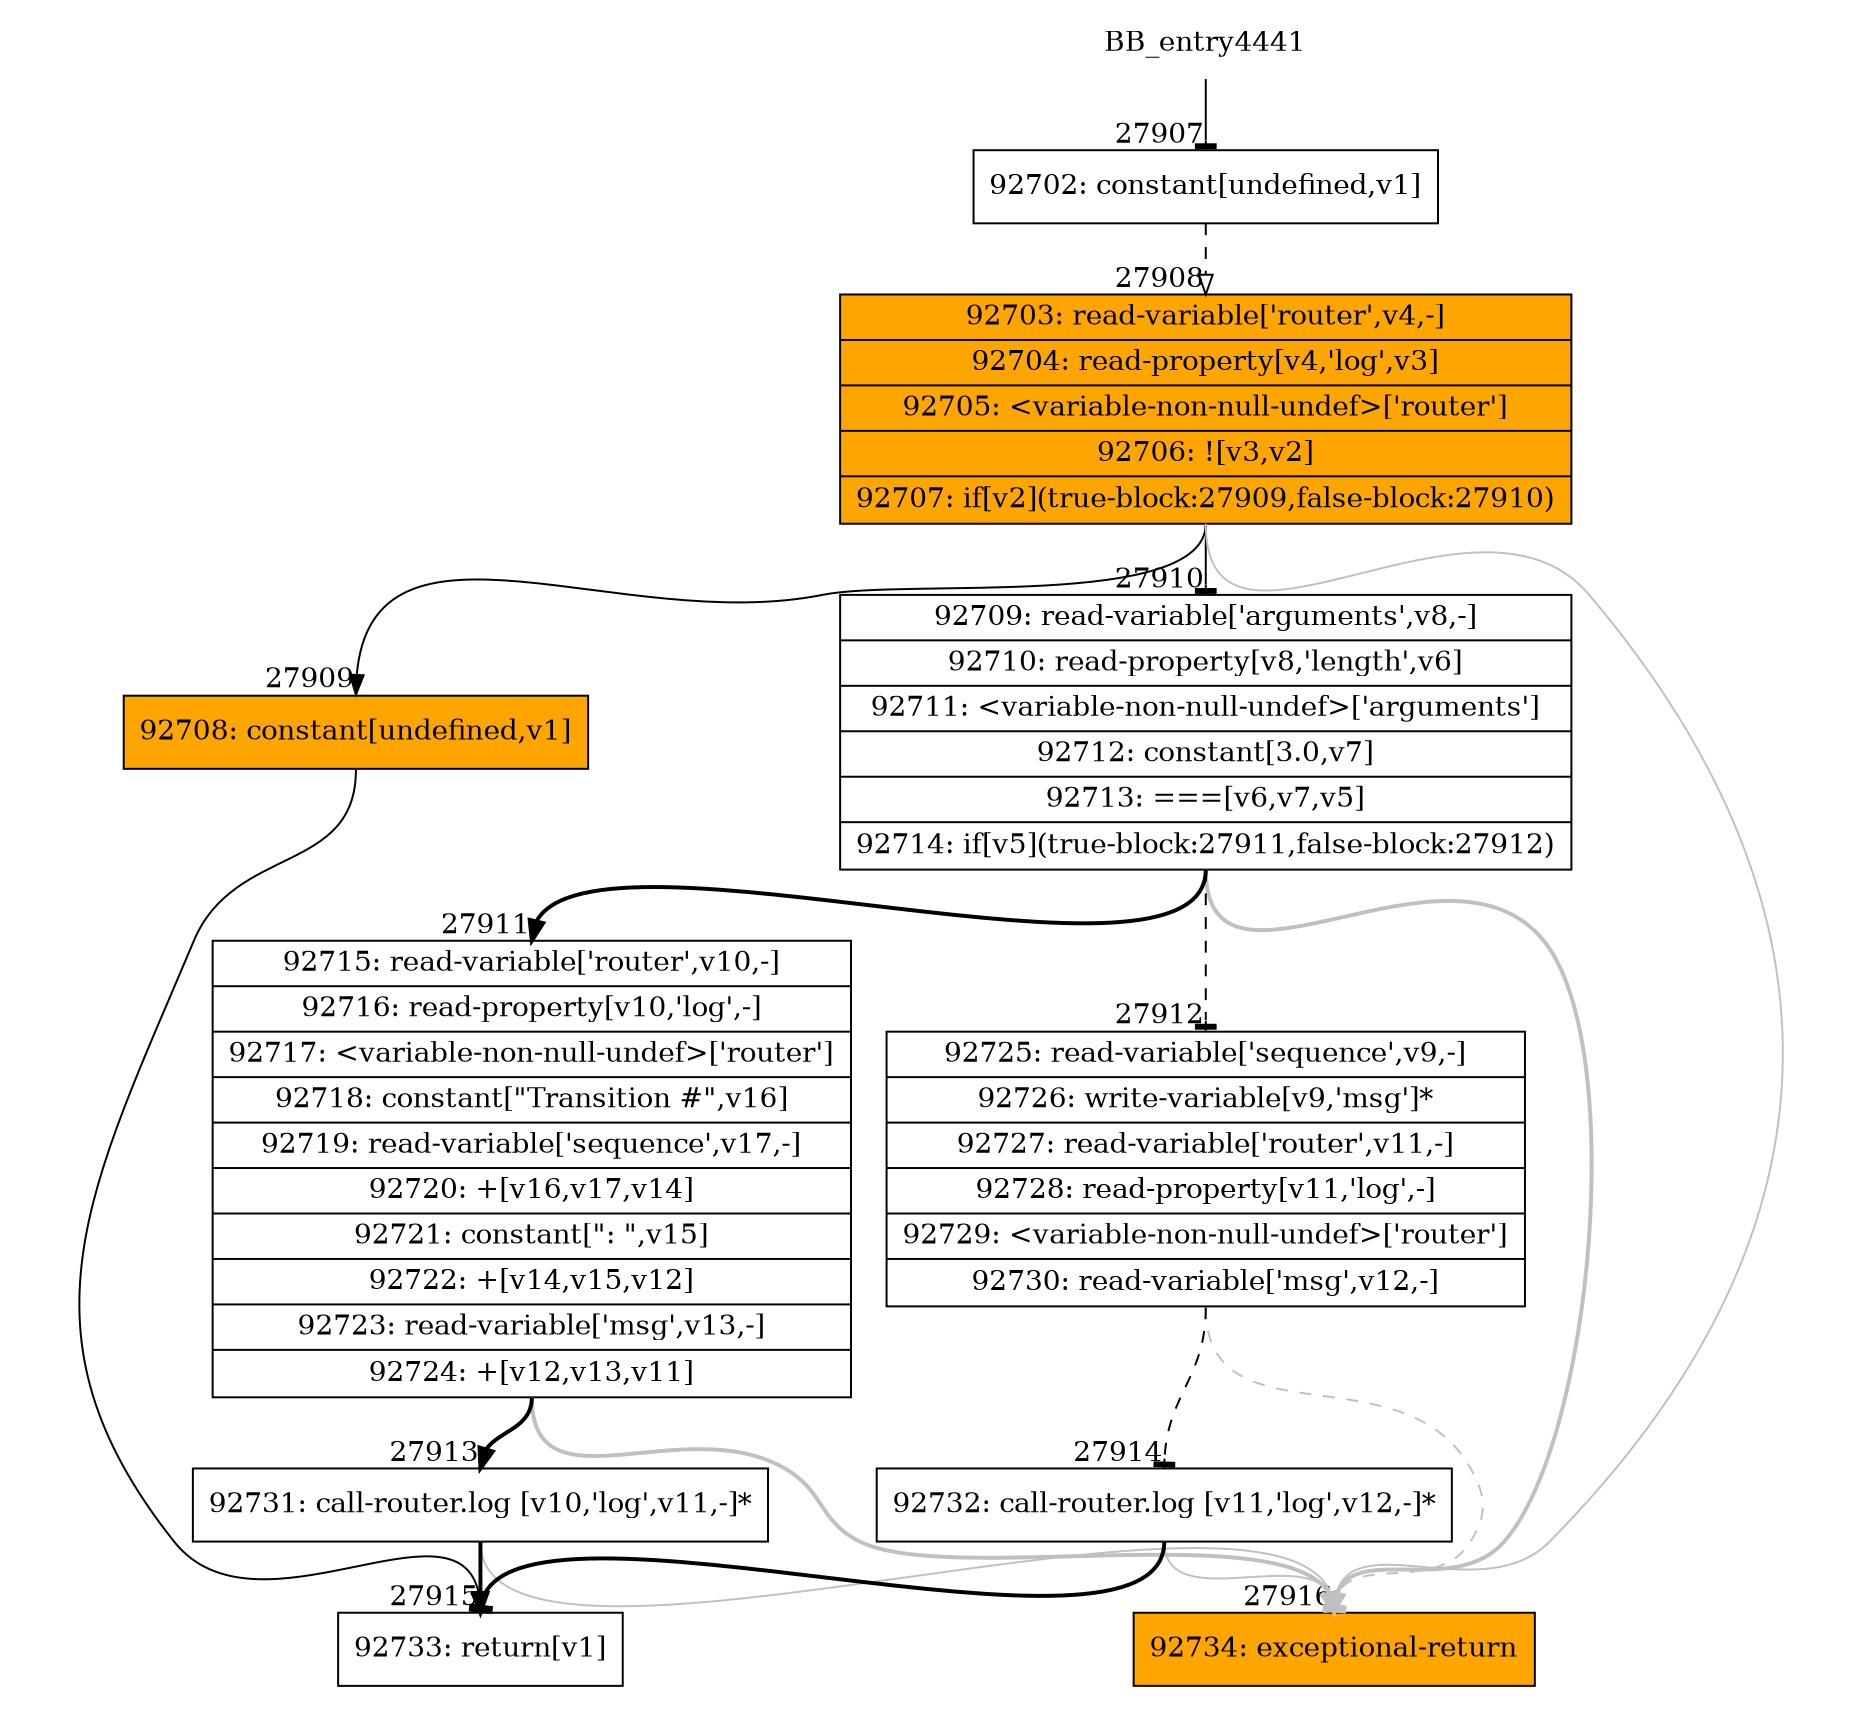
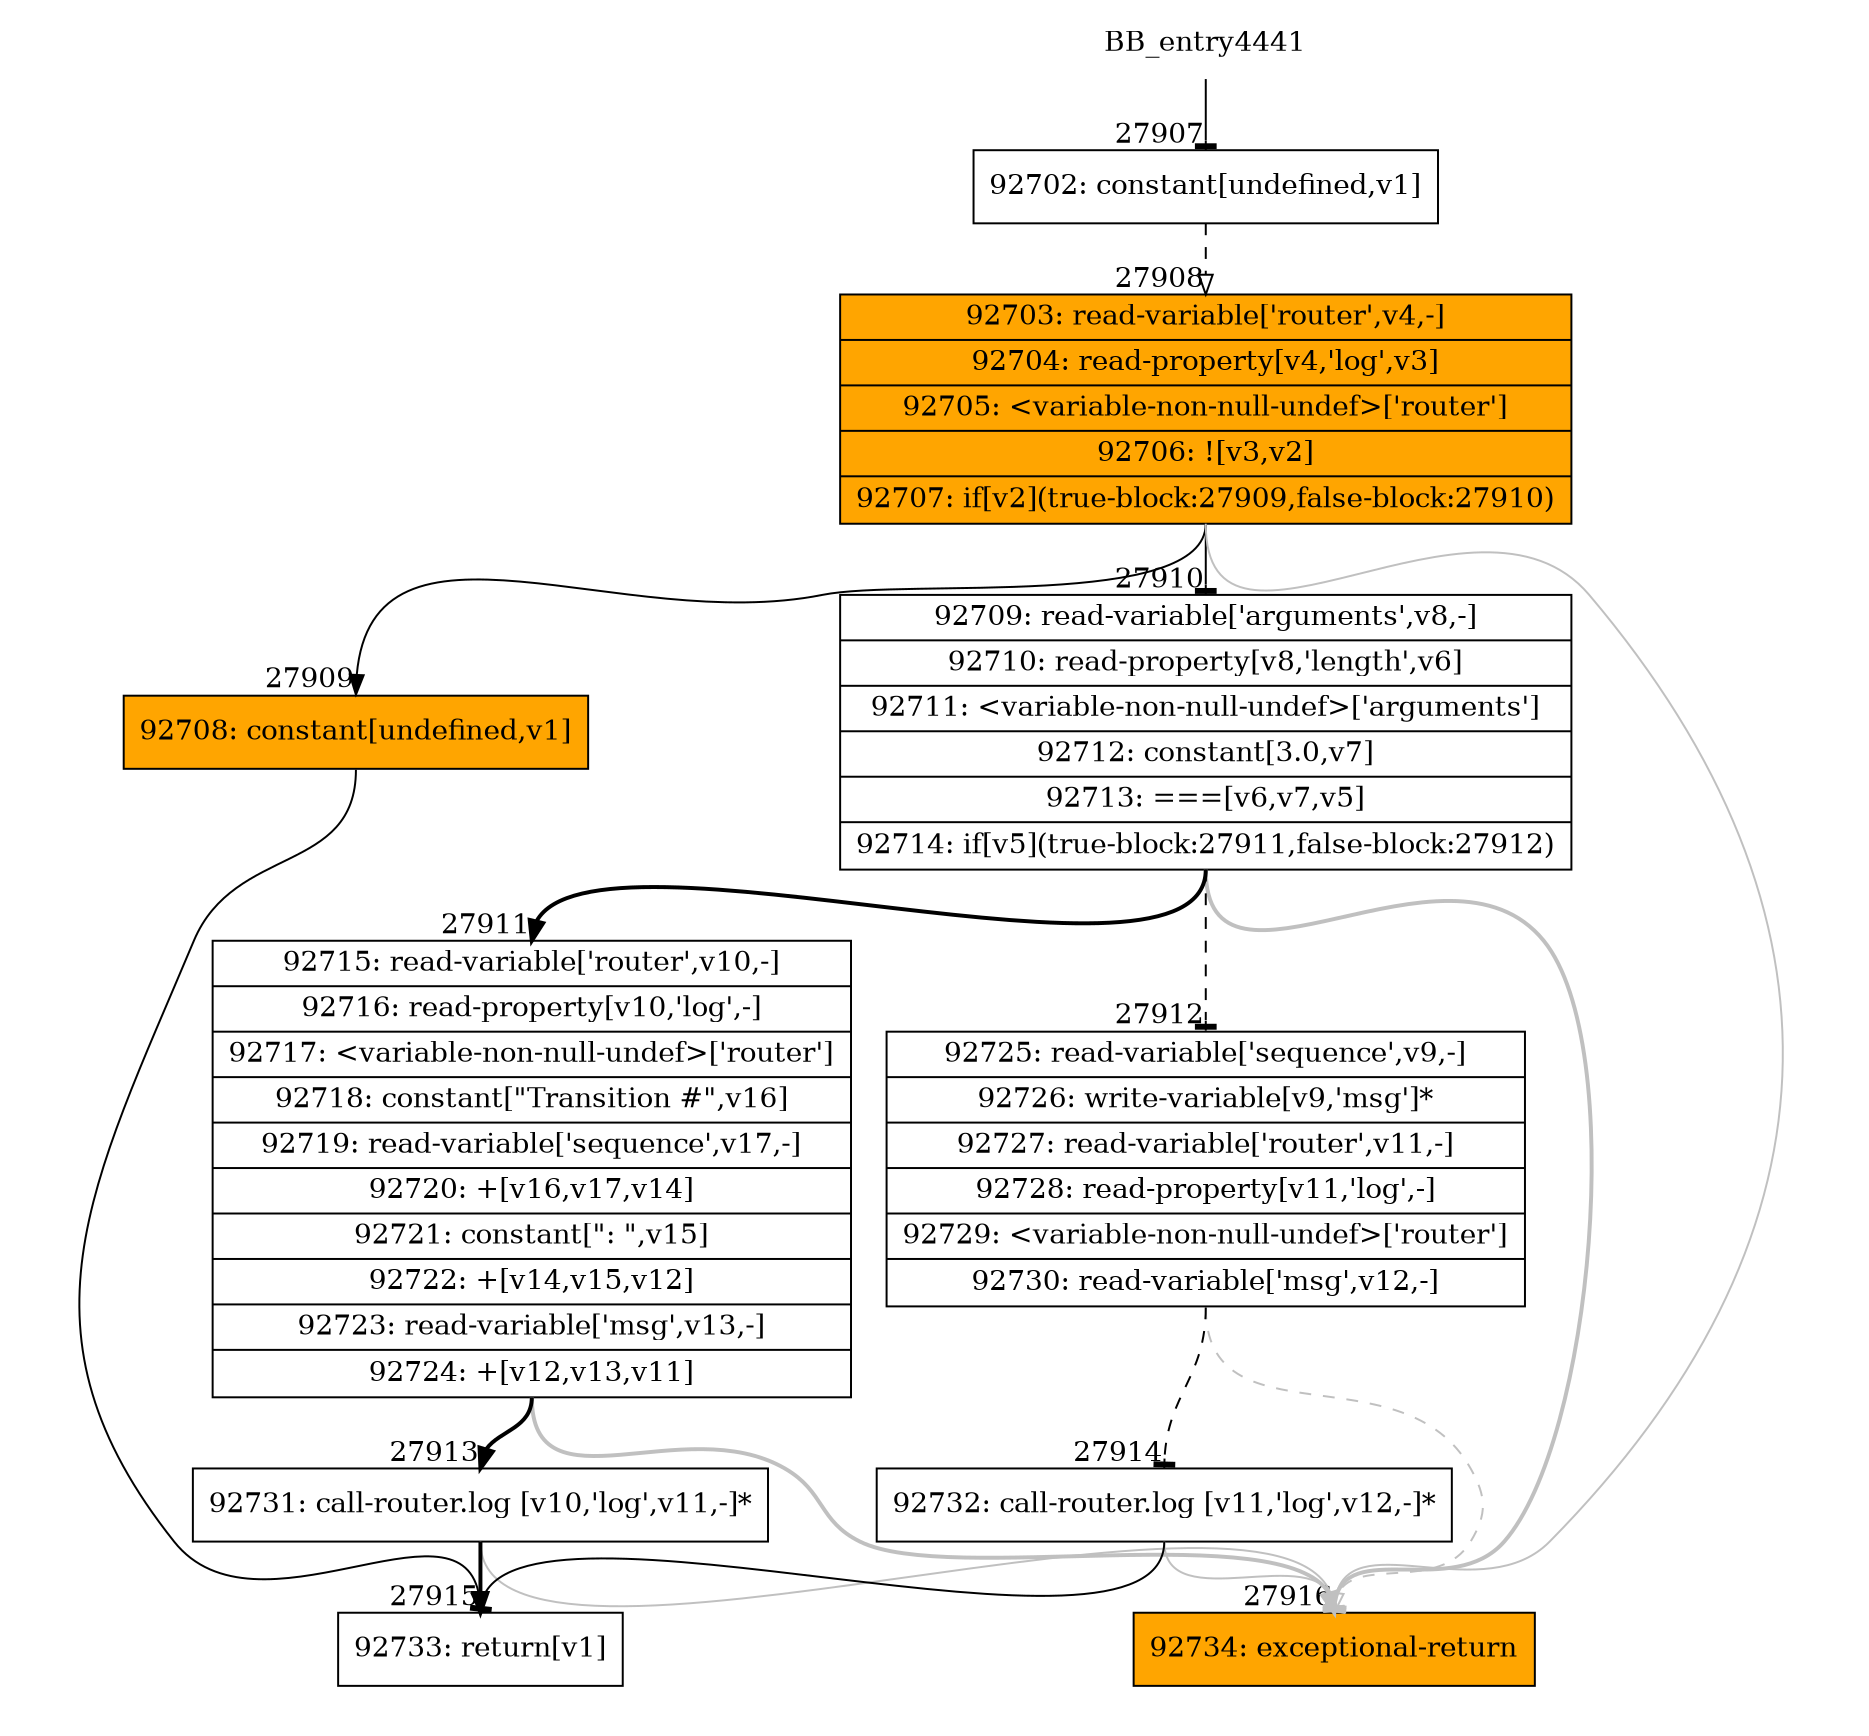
(1433, 1429) -> (1433, 1429)
(809, 1576) -> (809, 1576)
